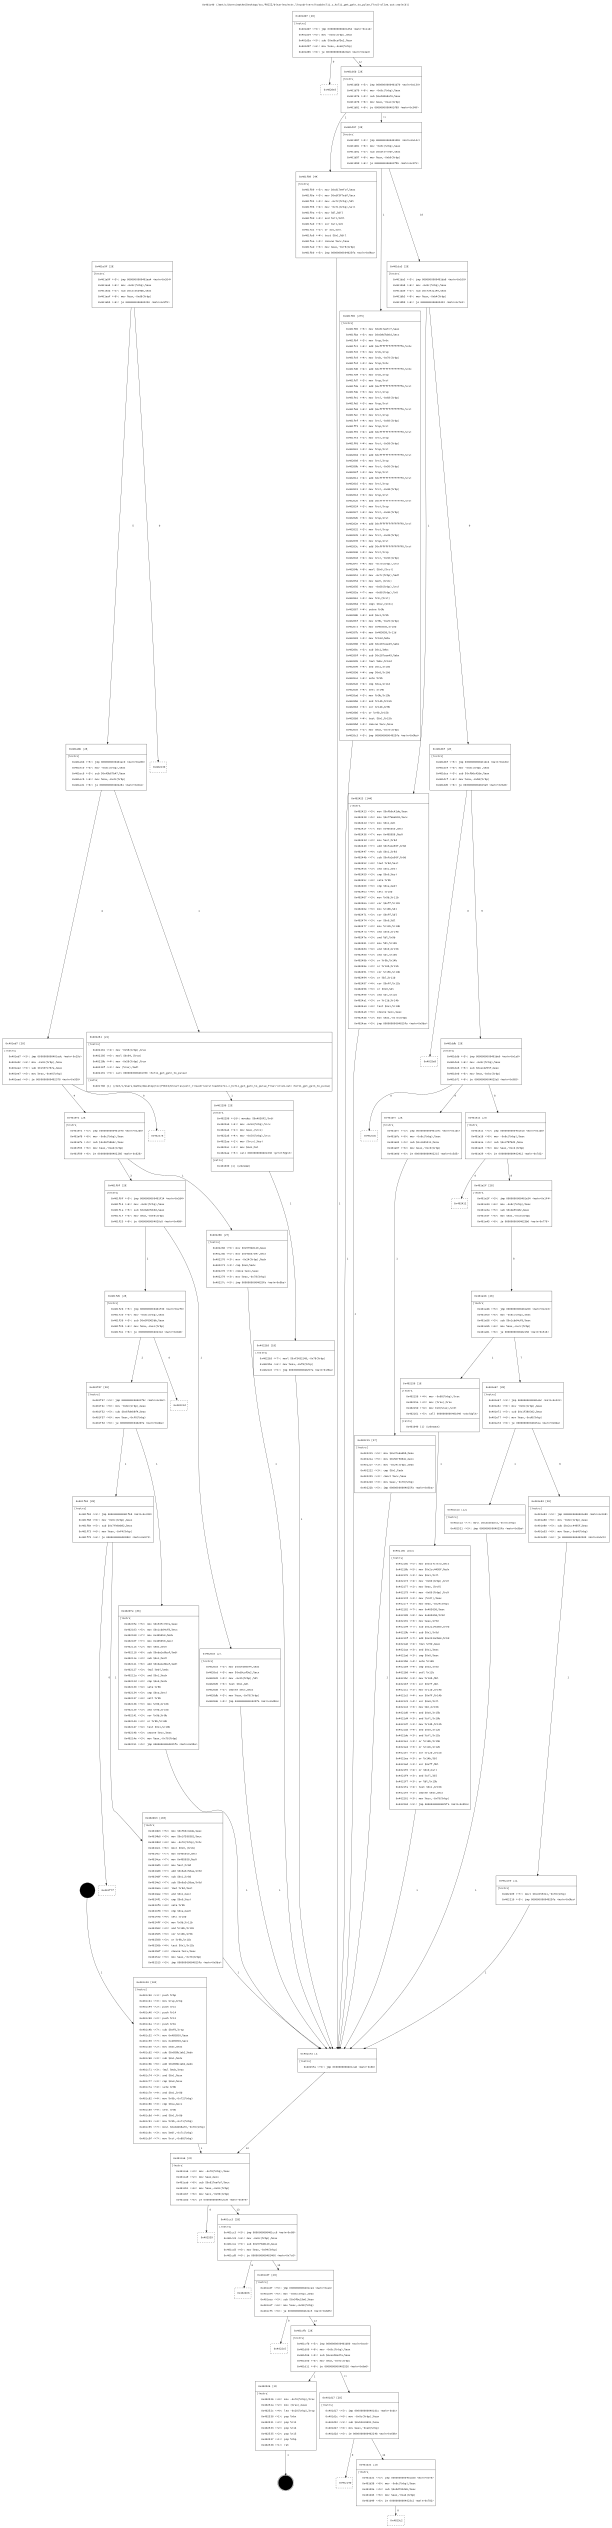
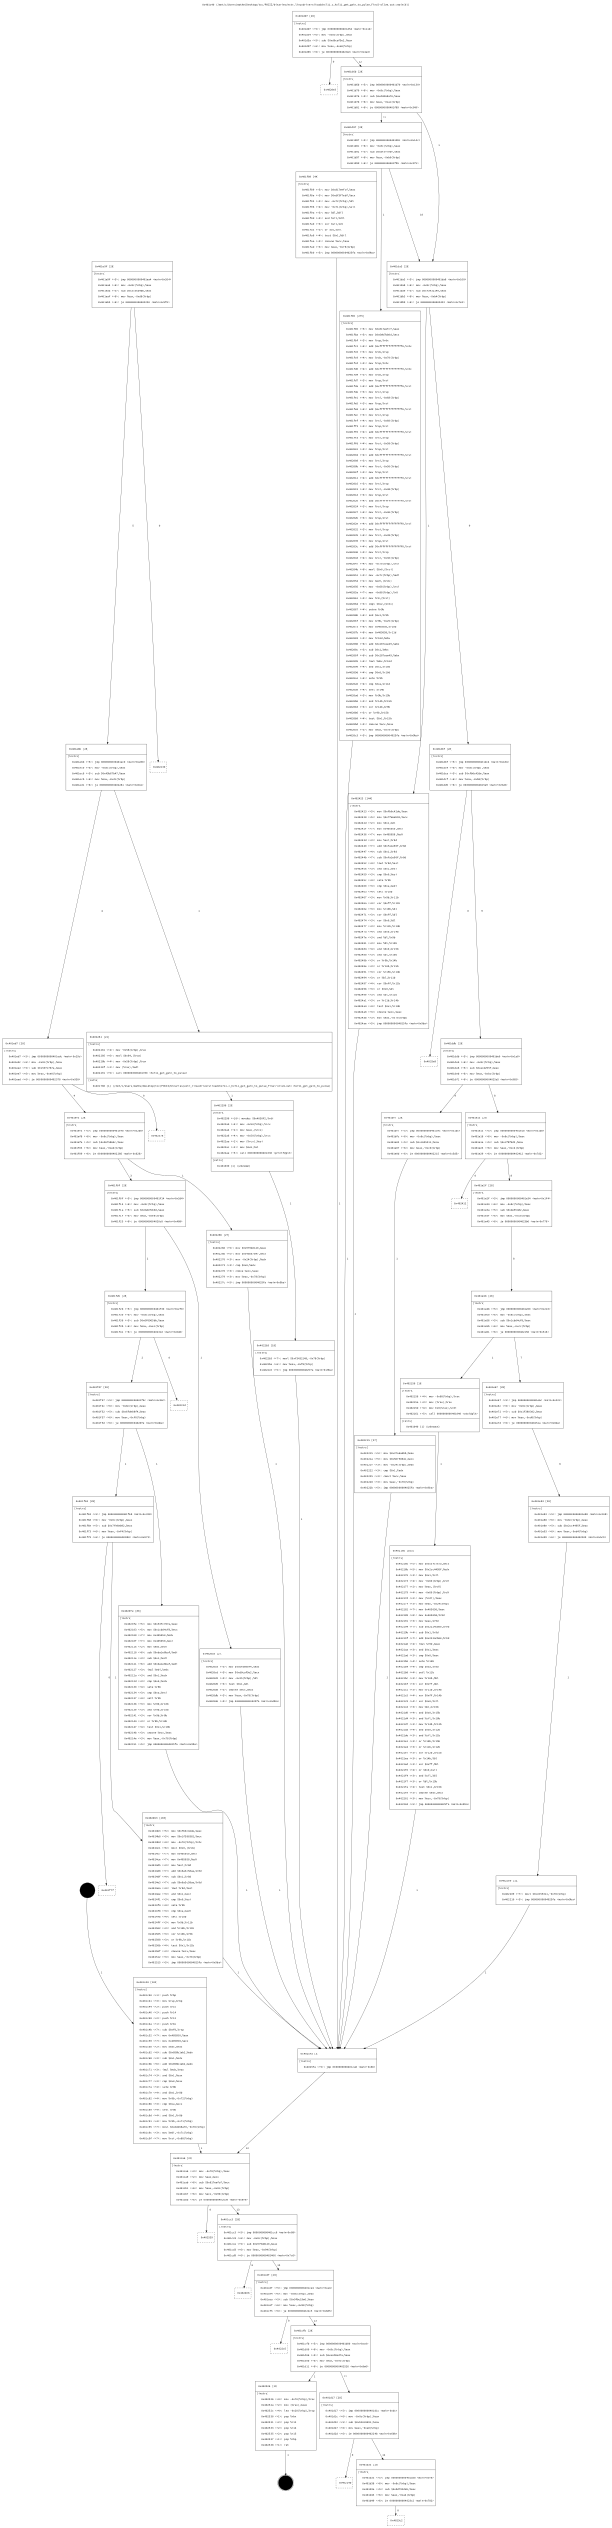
(333, 140) -> (438, 184)
(369, 1136) -> none
(485, 1519) -> none
